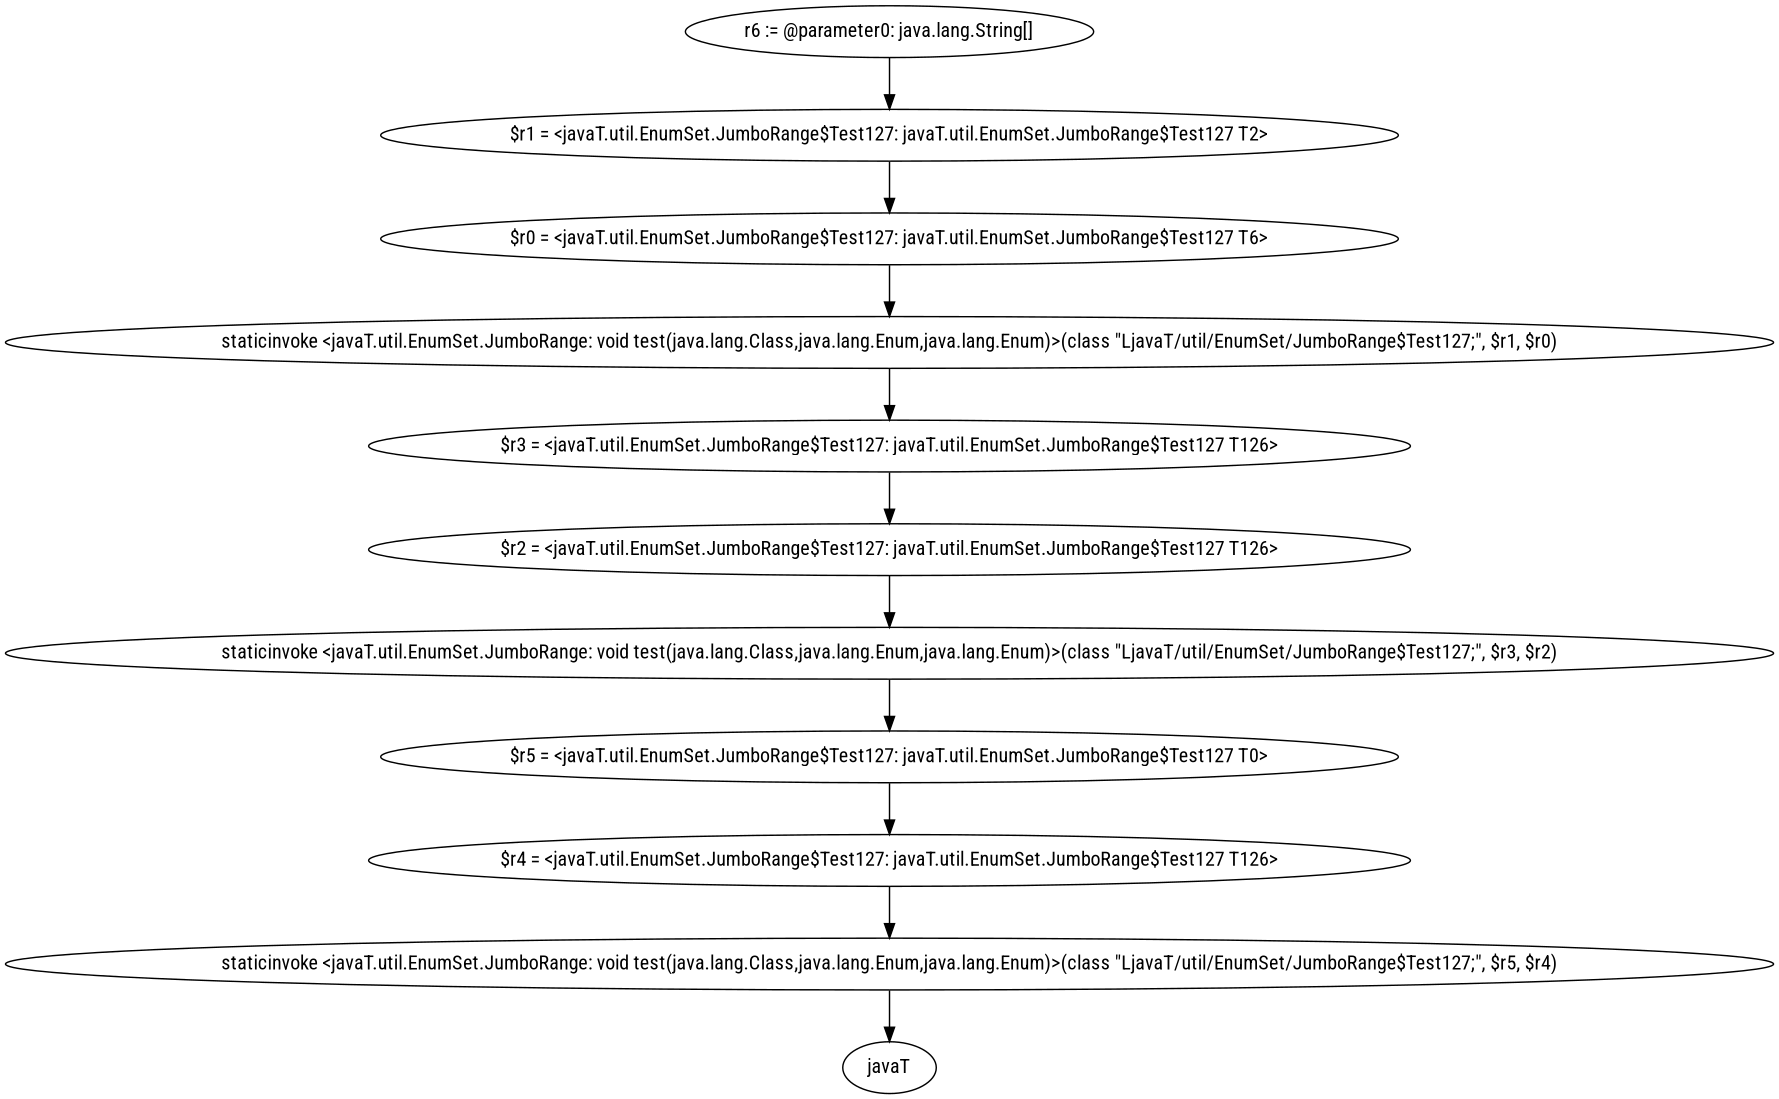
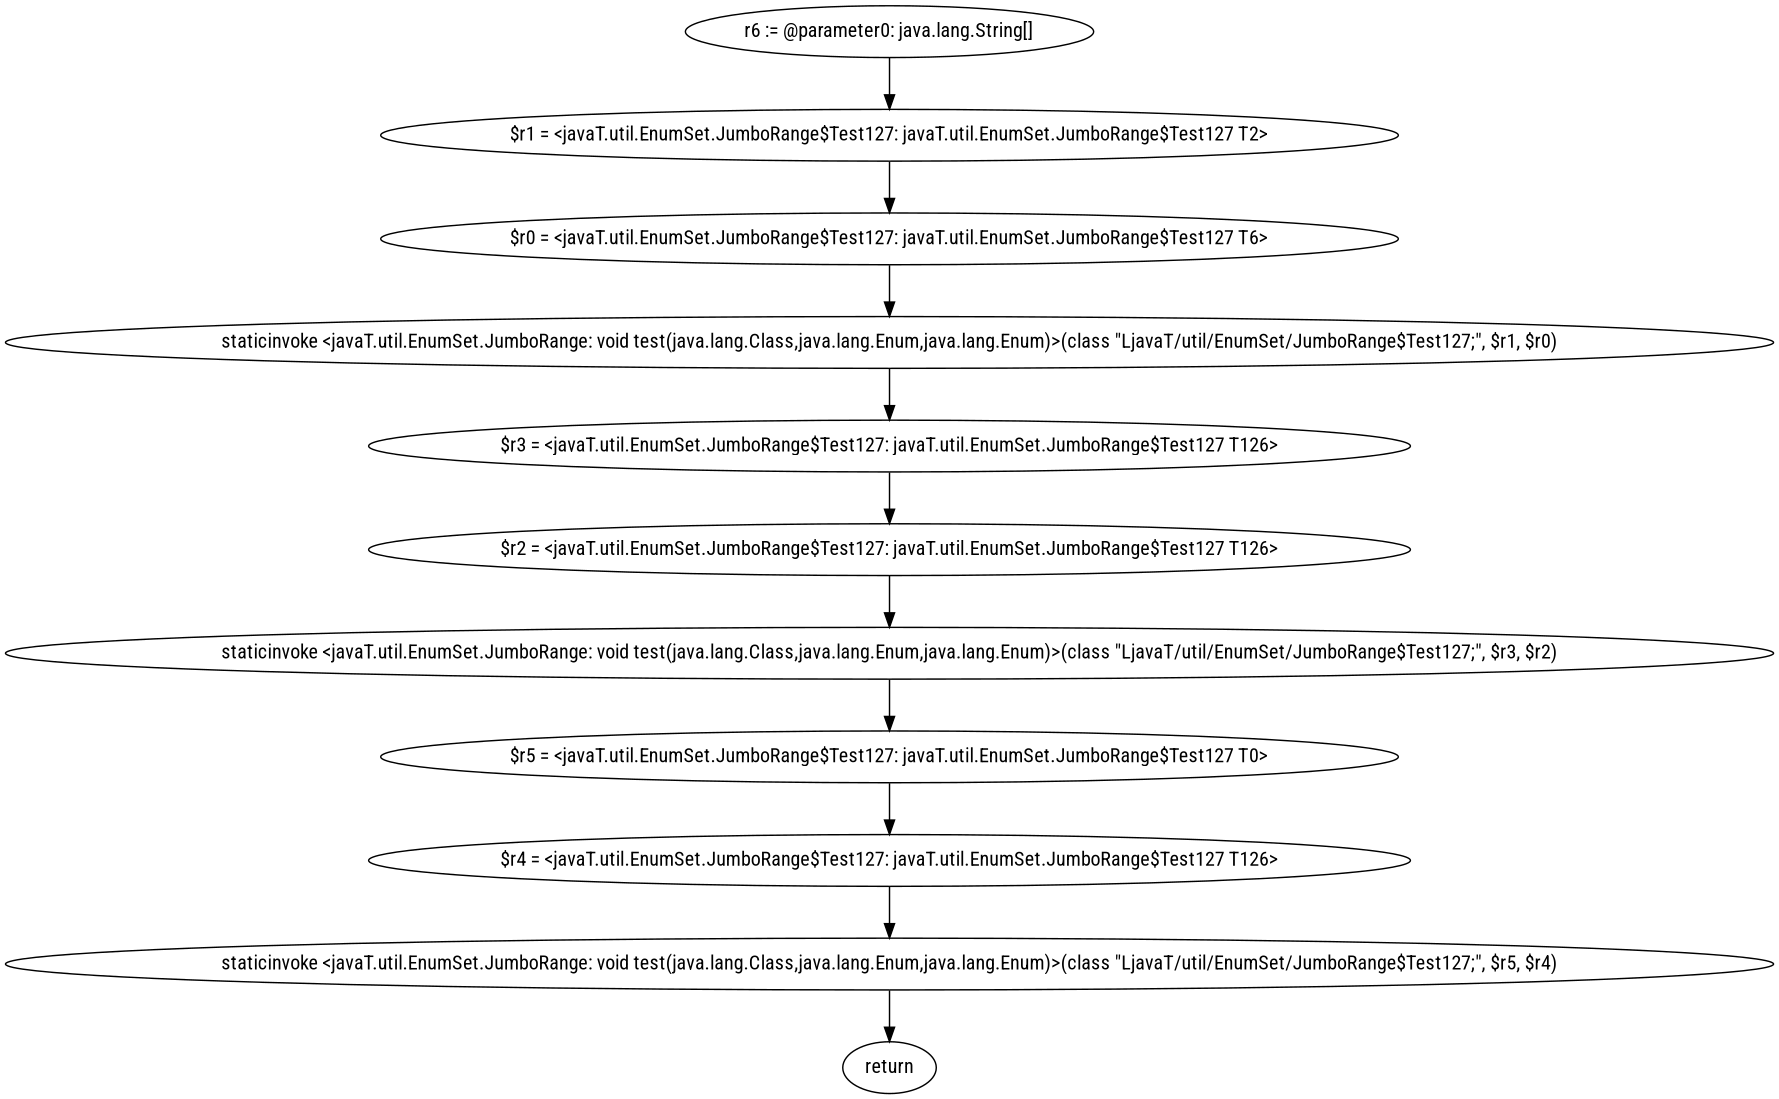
(890, 1068) -> (890, 1068)
